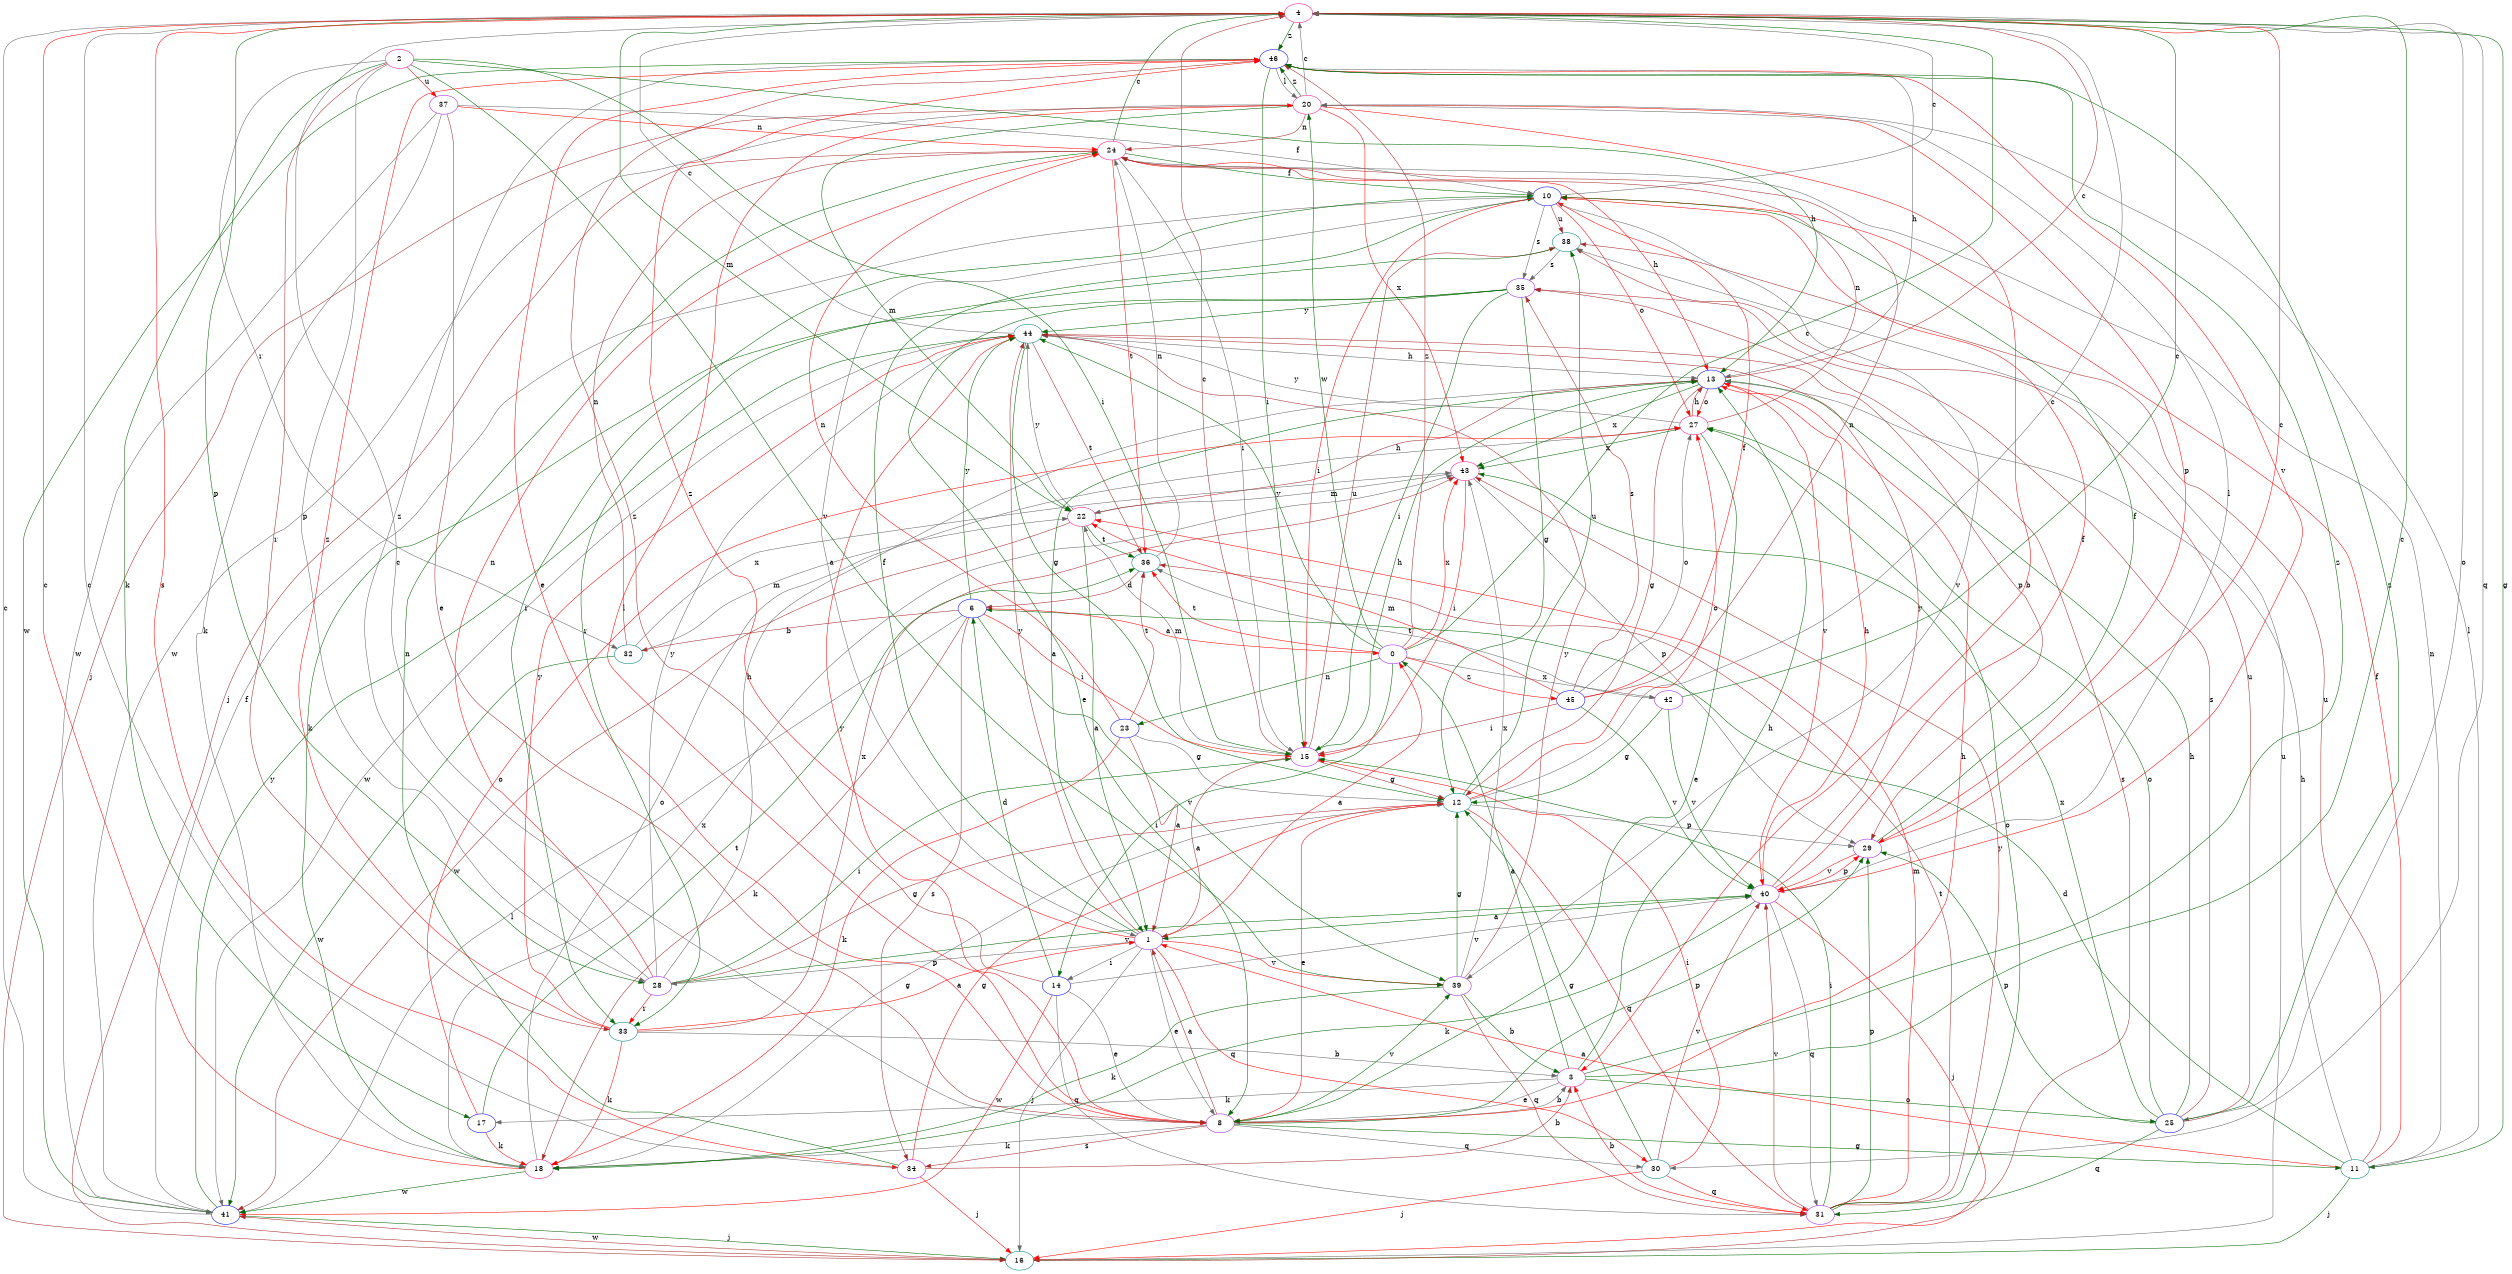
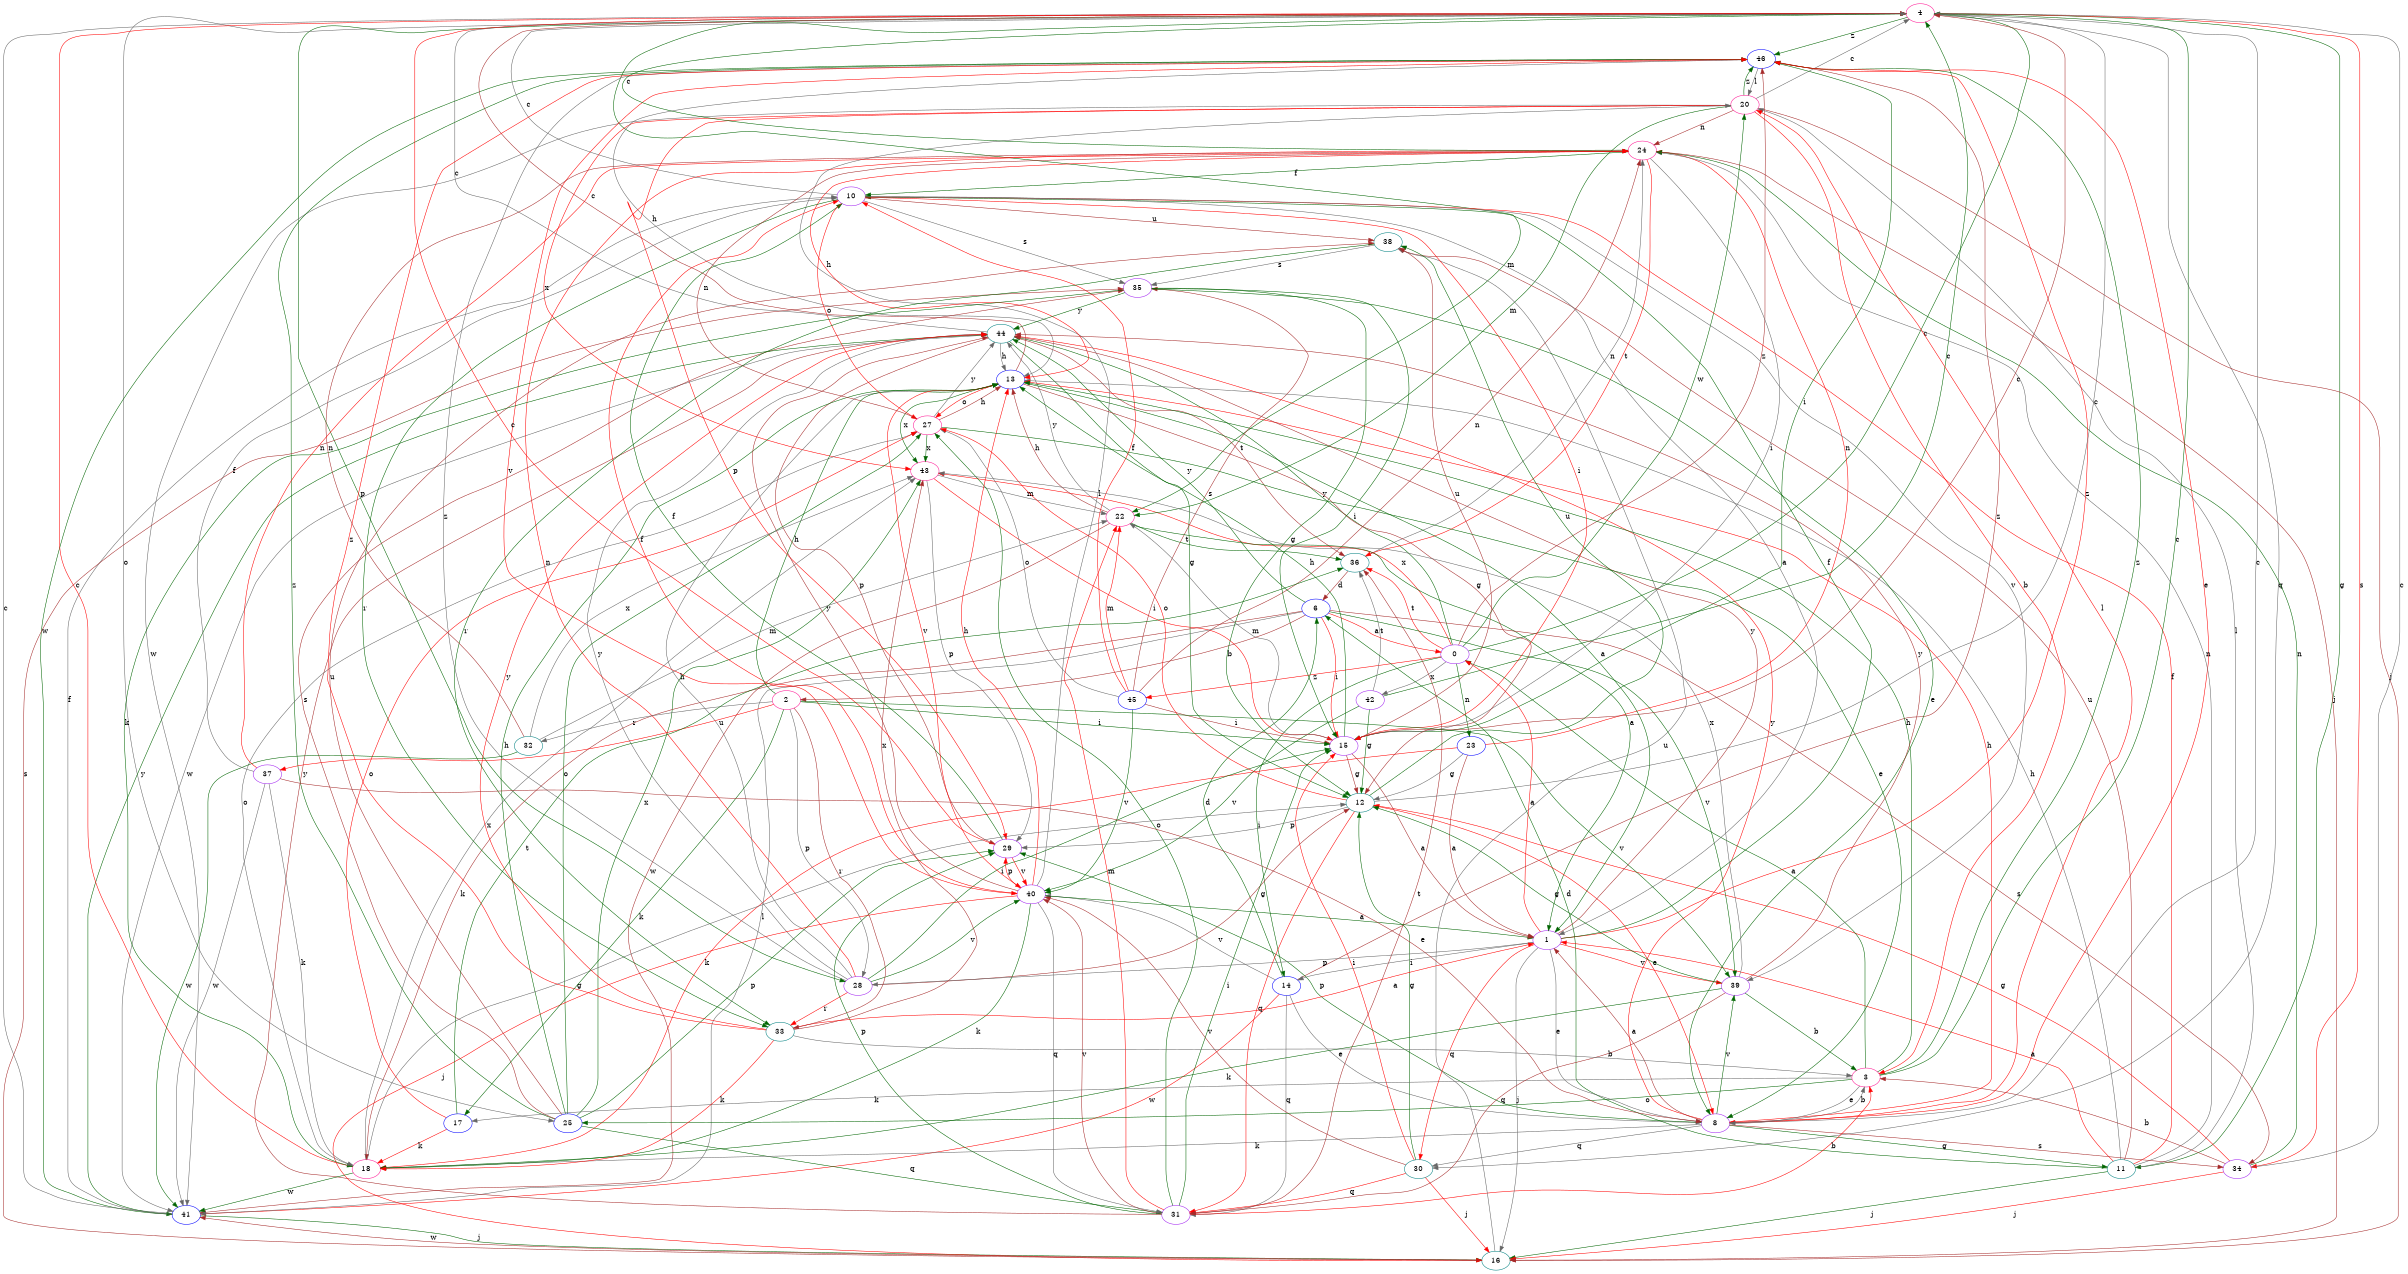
(1547, 196) -> (851, 196)
(802, 626) -> (1048, 683)
(1153, 649) -> none
(1976, 755) -> (269, 1032)
